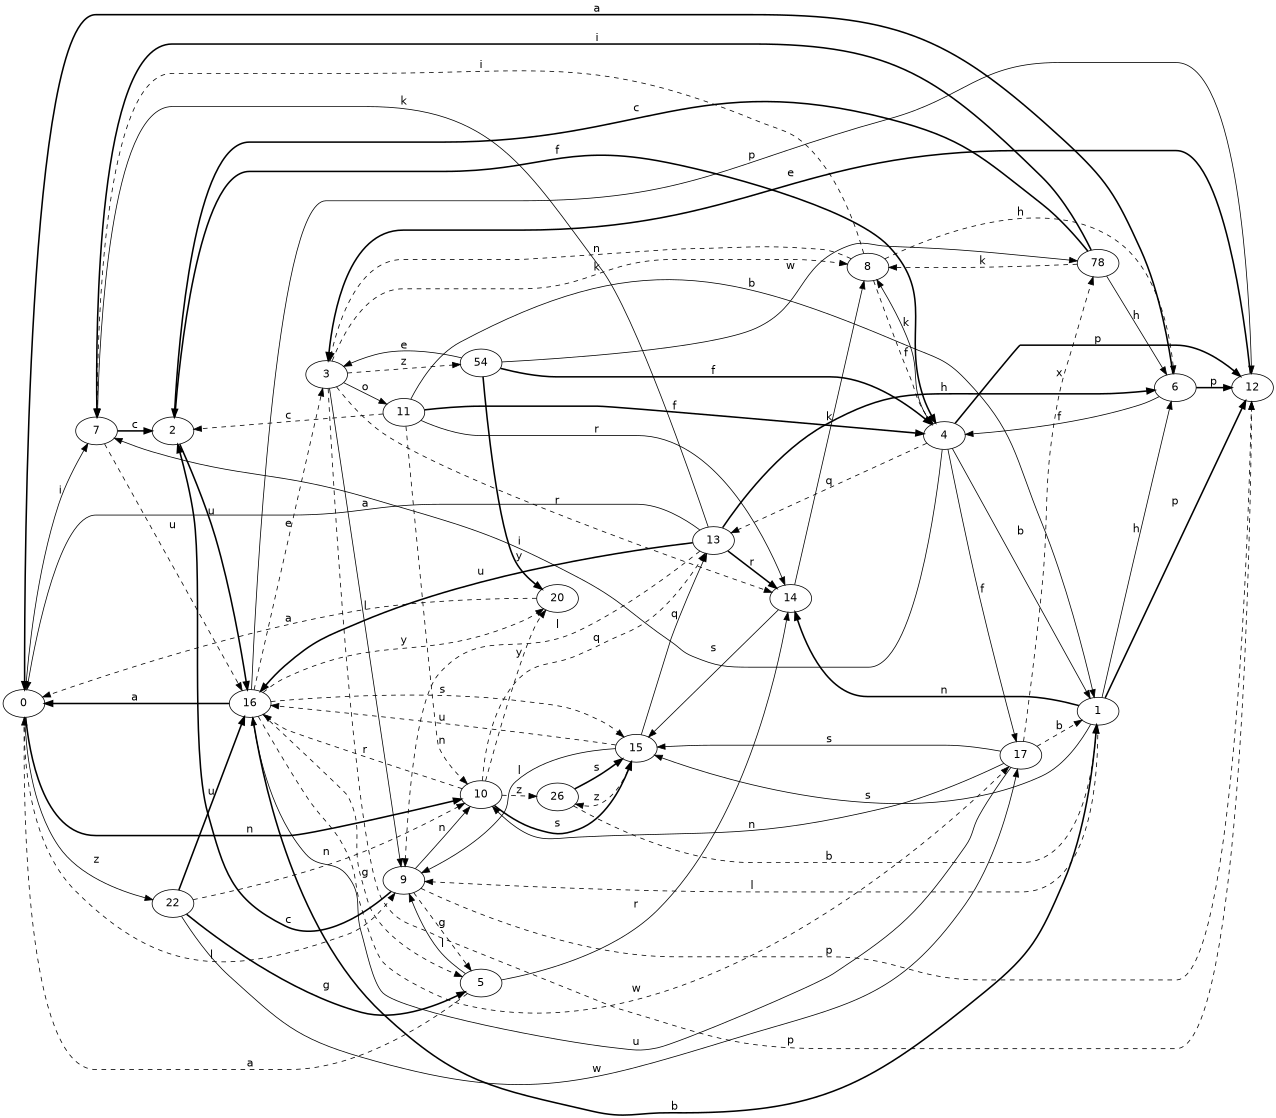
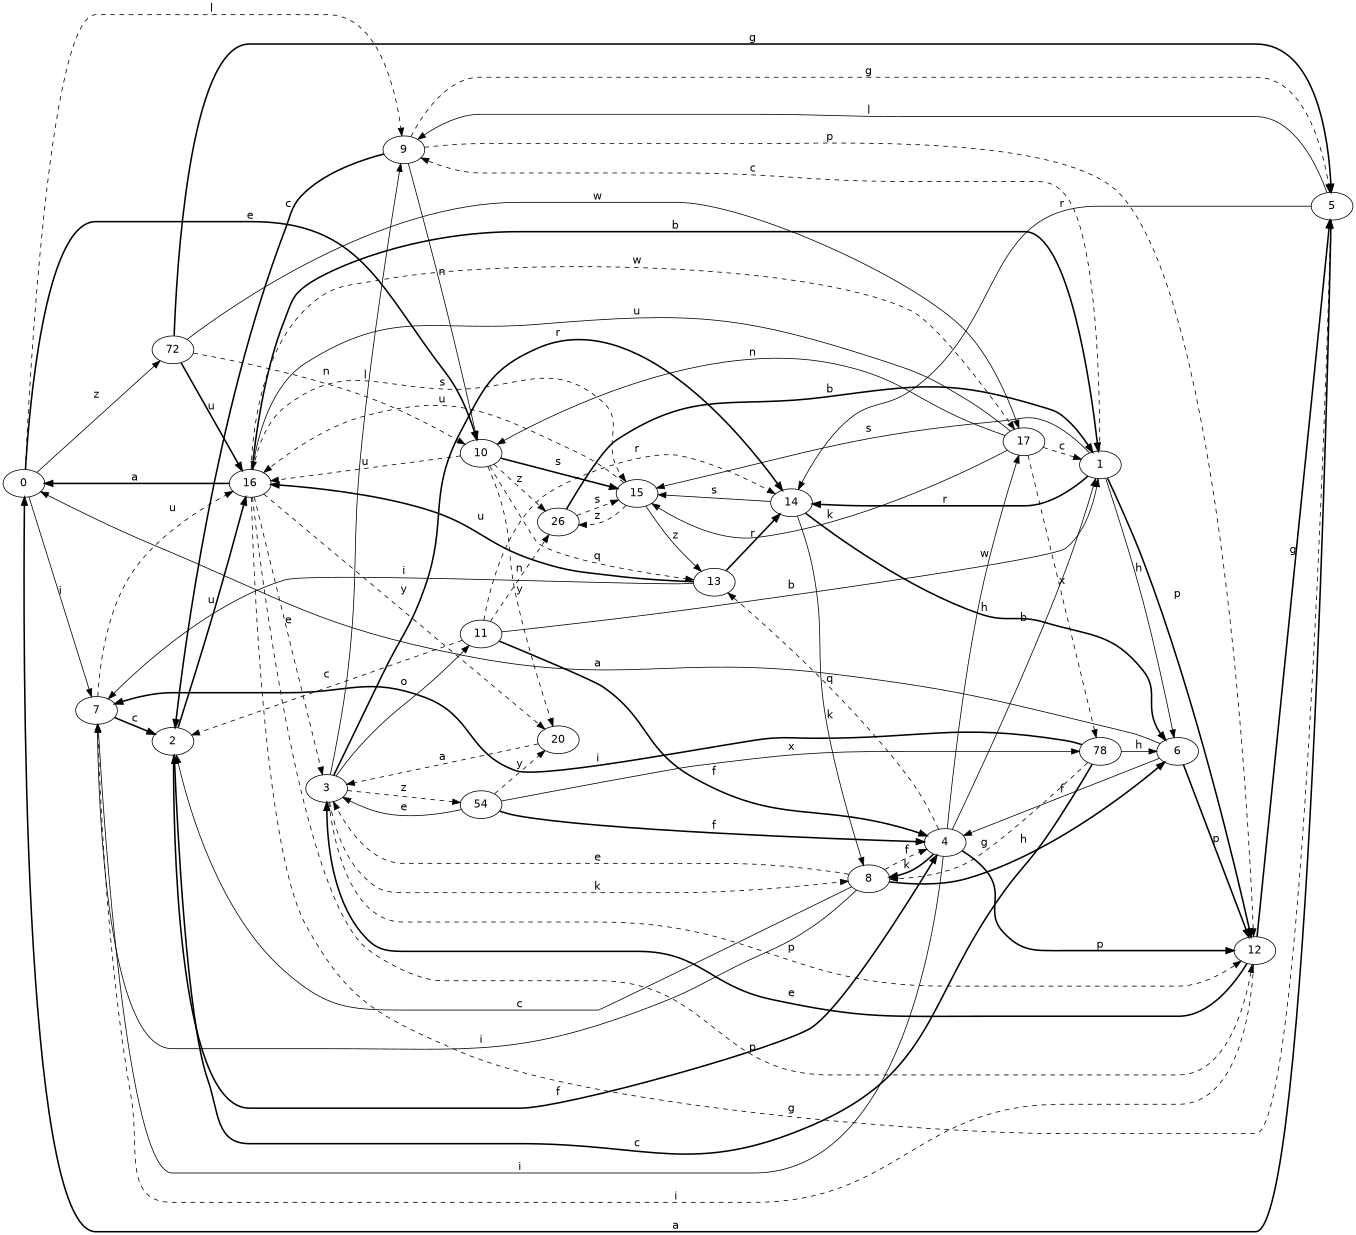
(390, 15) -> (592, 670)
(379, 73) -> (364, 1049)
(404, 102) -> (404, 571)
(673, 185) -> (613, 982)
(1070, 222) -> (1027, 855)
(597, 249) -> (598, 858)
(983, 261) -> (985, 843)
(791, 266) -> (792, 747)
(908, 340) -> (917, 868)
(910, 395) -> (1001, 618)
(635, 436) -> (597, 471)
(495, 480) -> (516, 776)
(551, 511) -> (461, 430)
(308, 515) -> none
none -> (1293, 582)
(983, 590) -> (985, 554)
(675, 614) -> (676, 536)
(424, 615) -> (521, 575)
(289, 624) -> (446, 763)
(483, 647) -> none
(944, 691) -> (945, 500)
(1059, 726) -> (1062, 447)
(829, 739) -> (830, 515)
(365, 750) -> (365, 462)
(596, 777) -> (594, 509)
(510, 791) -> none
(250, 830) -> (250, 216)
(874, 863) -> (815, 398)
(752, 886) -> (753, 169)
(173, 904) -> (173, 350)
none -> (459, 1010)
(108, 1070) -> (815, 1232)
none -> (525, 1202)
